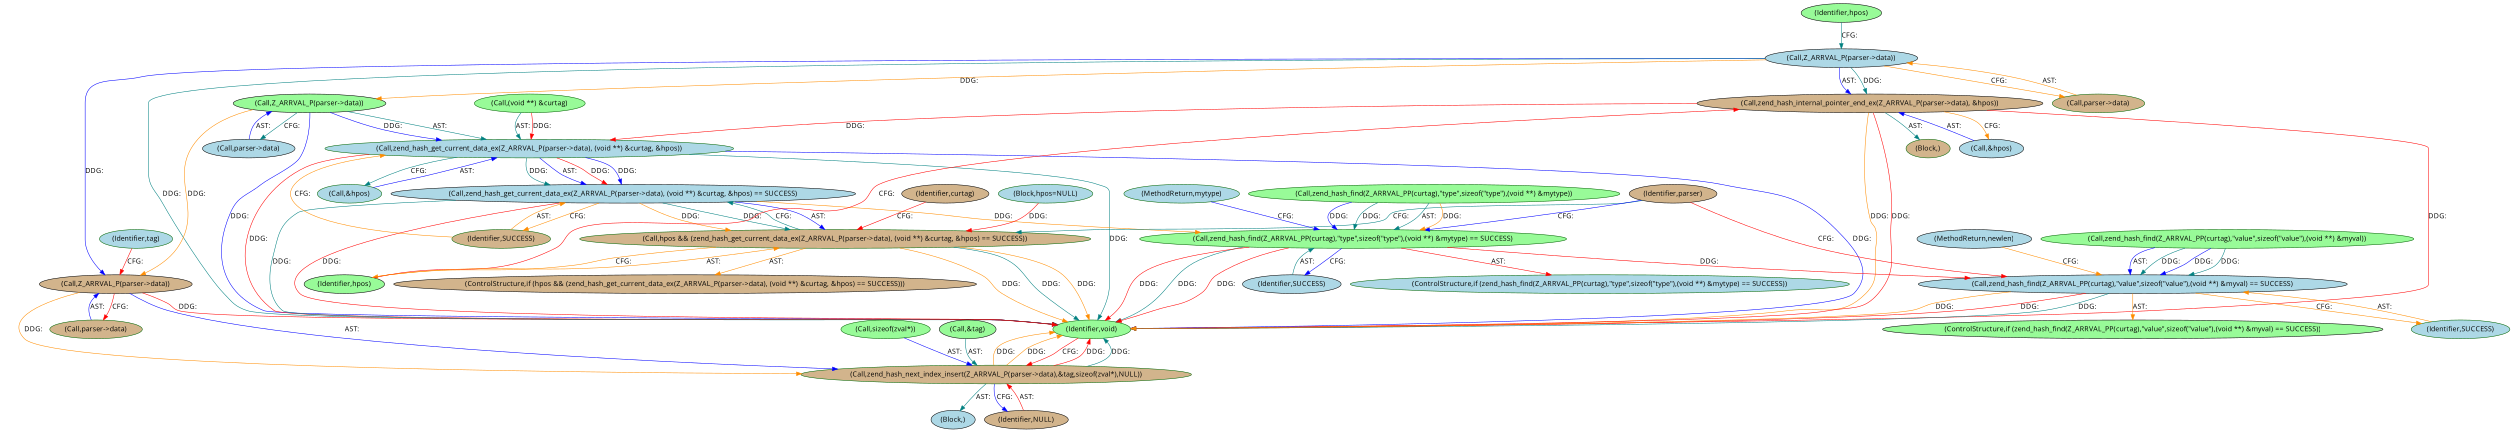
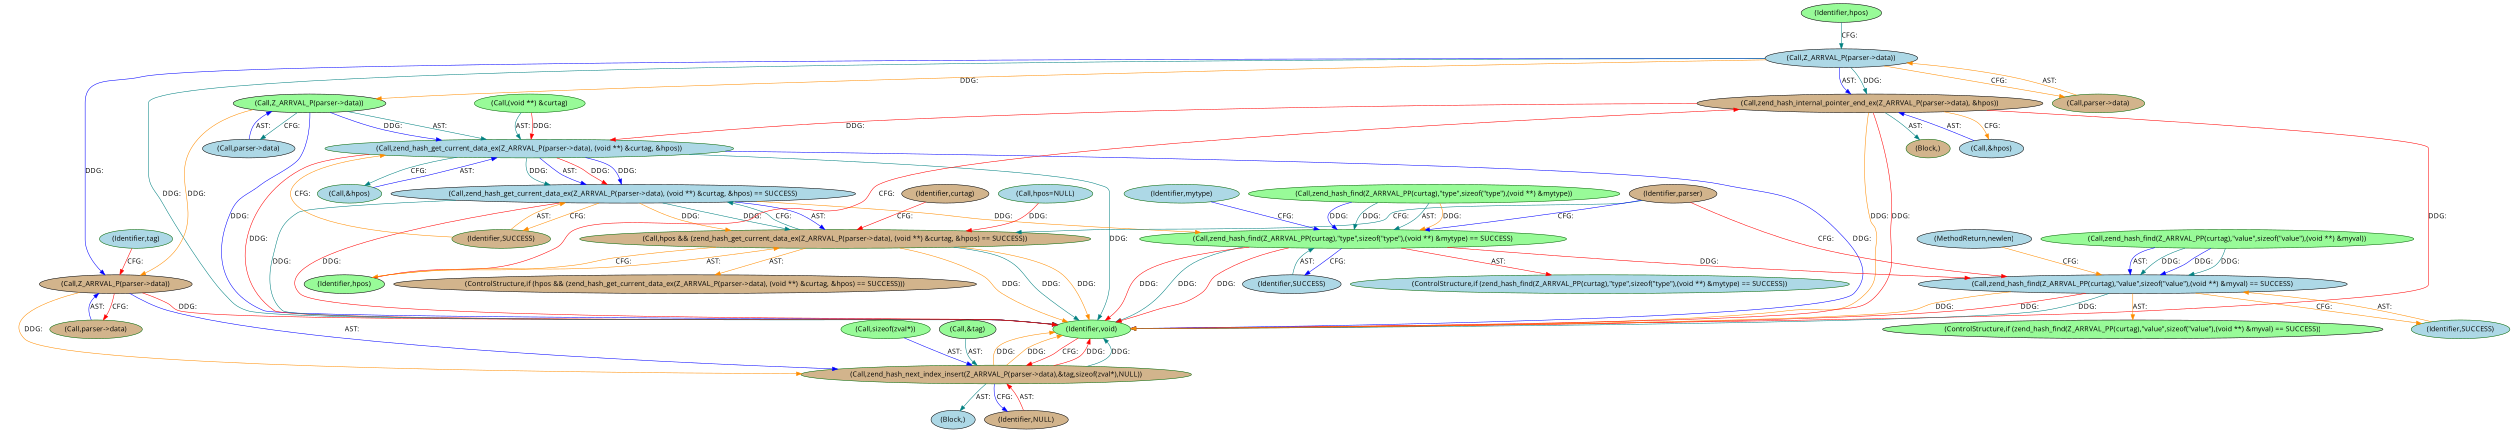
(1046, 194) -> (1046, 194)
(1182, 194) -> (1182, 194)
